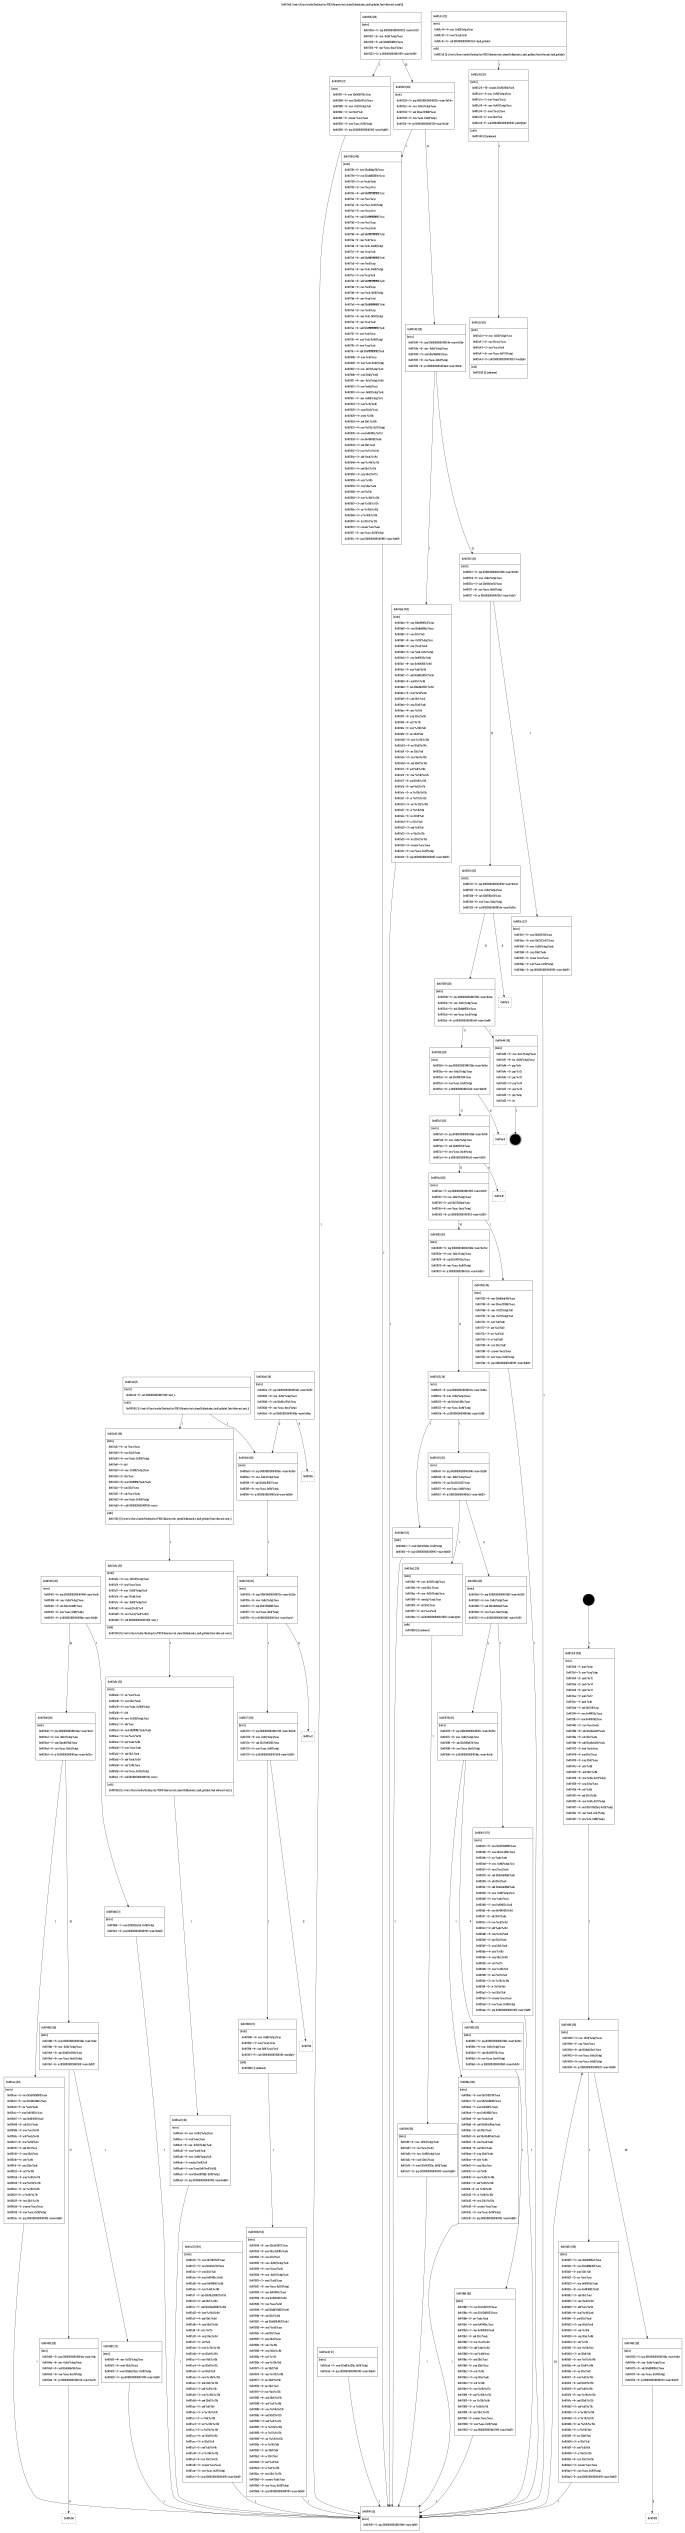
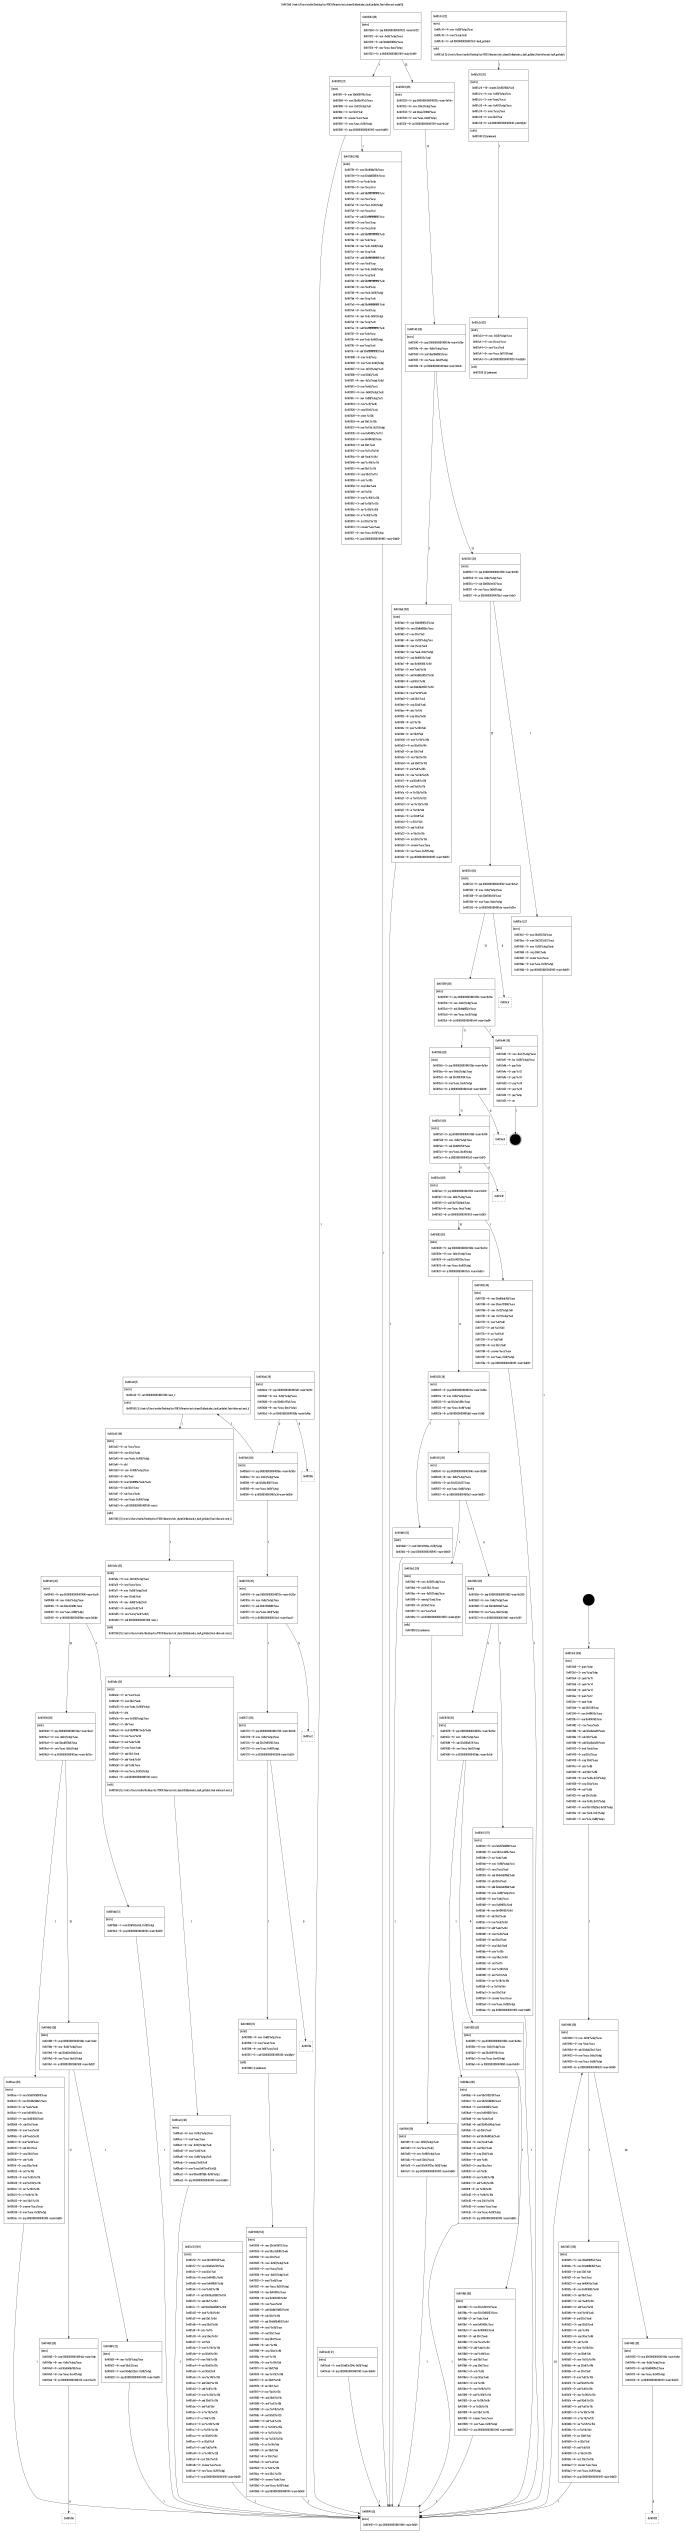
(407, 142) -> (362, 142)
(235, 1429) -> (238, 1432)
